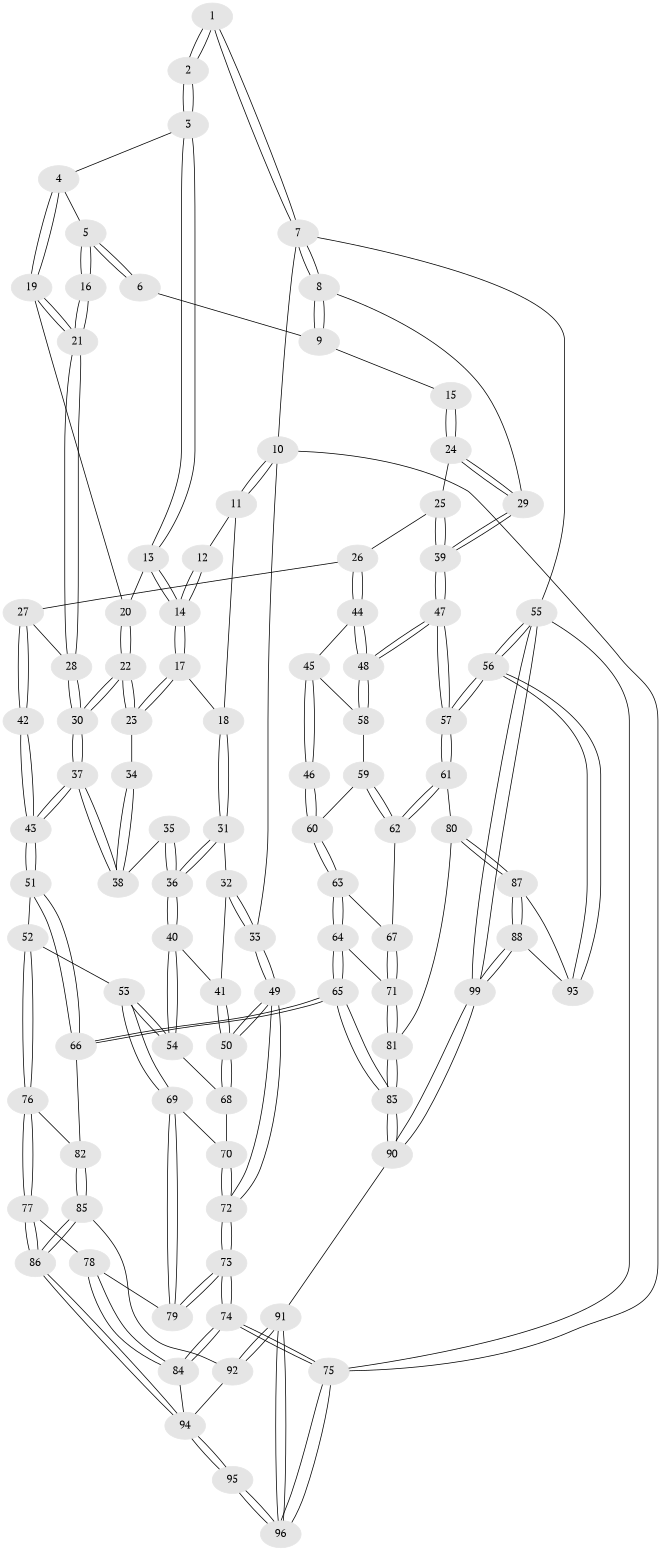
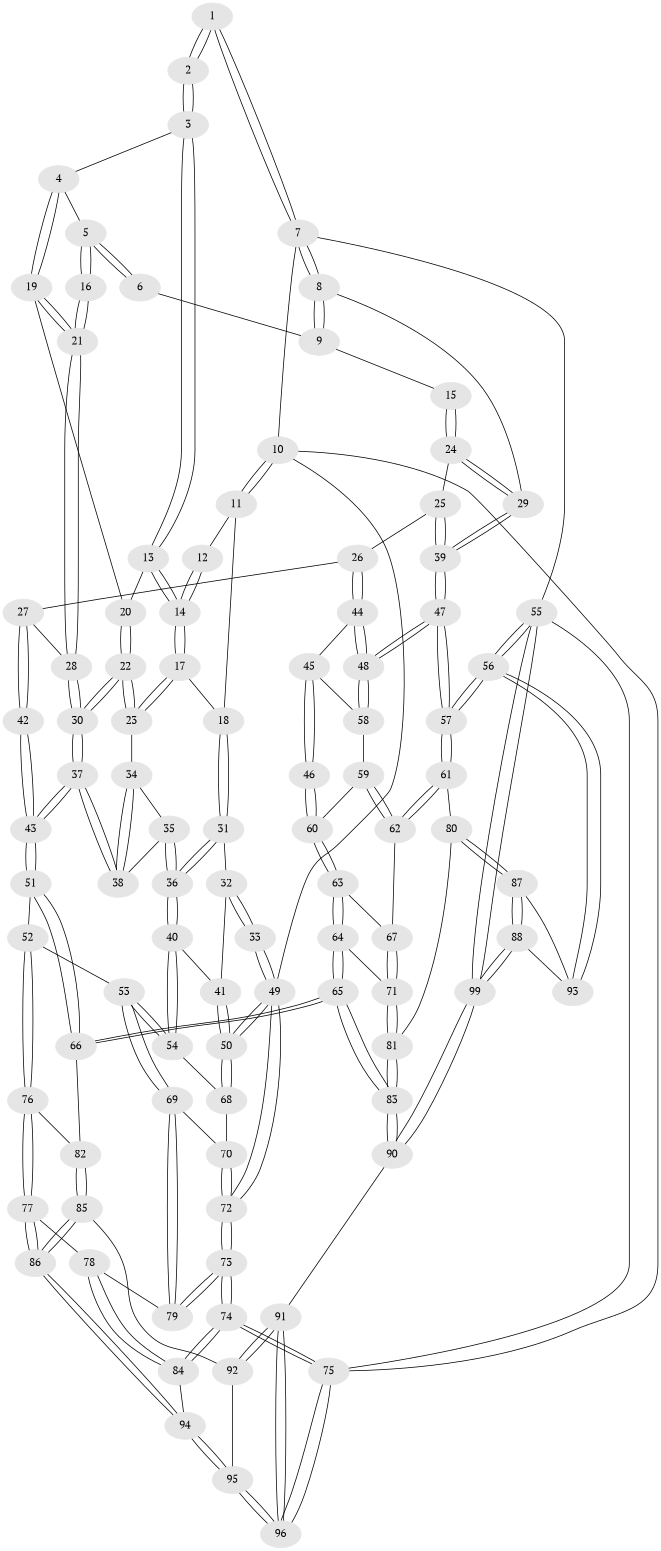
(268, 694) -> (403, 717)
none -> (151, 802)
(209, 1399) -> (233, 1426)
